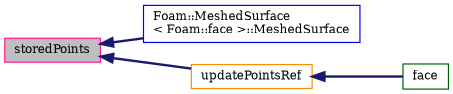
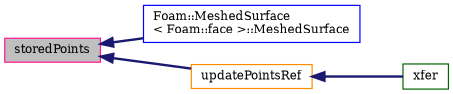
(426, 77) -> (426, 77)
